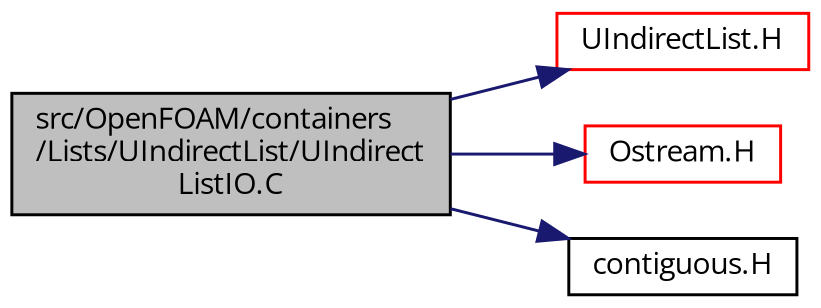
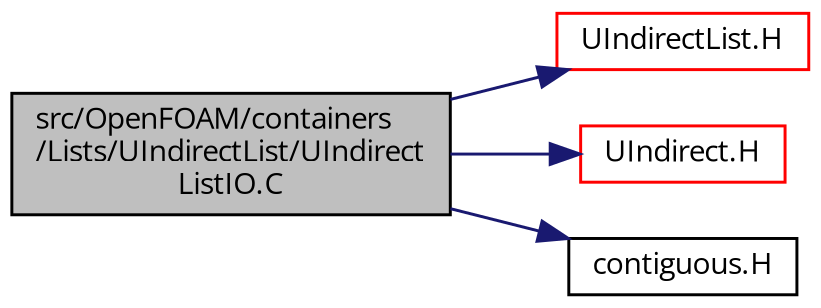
(683, 154) -> (683, 154)
